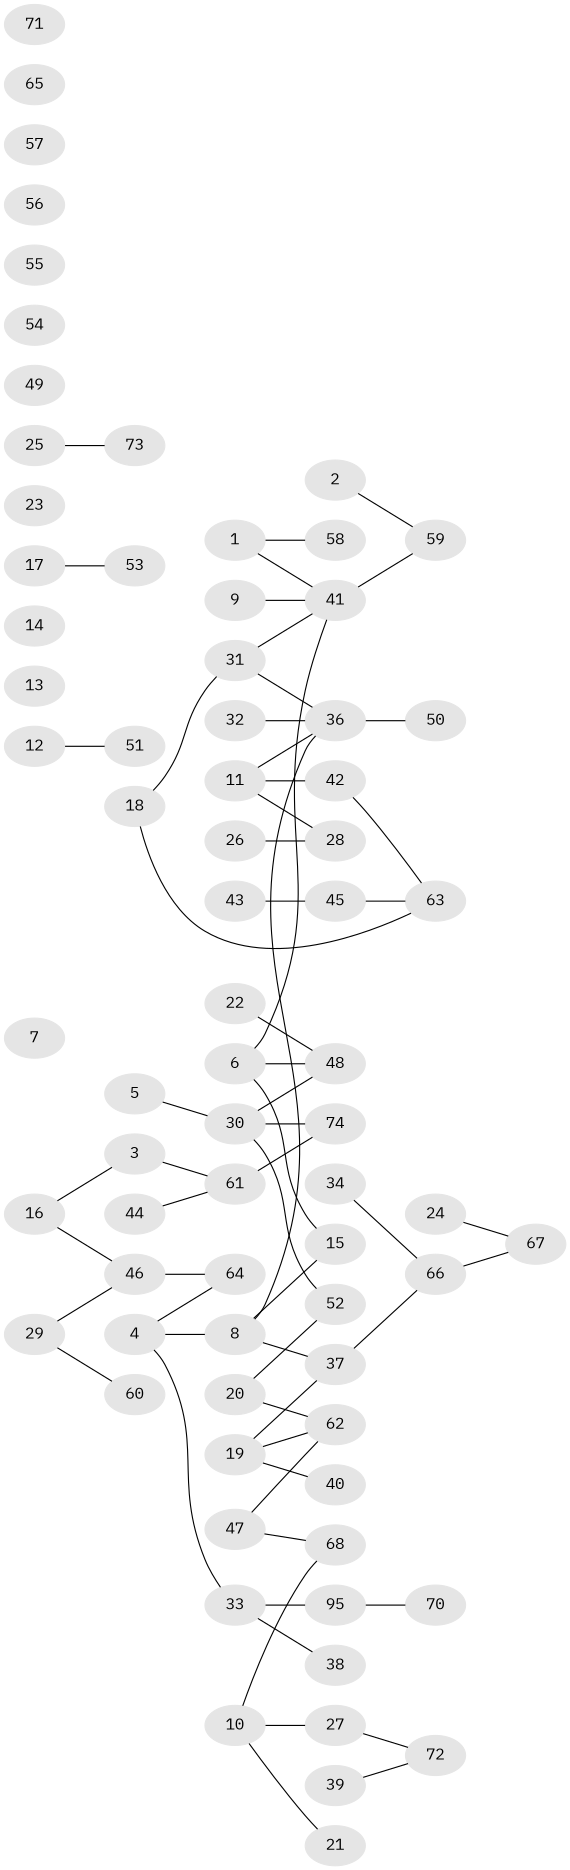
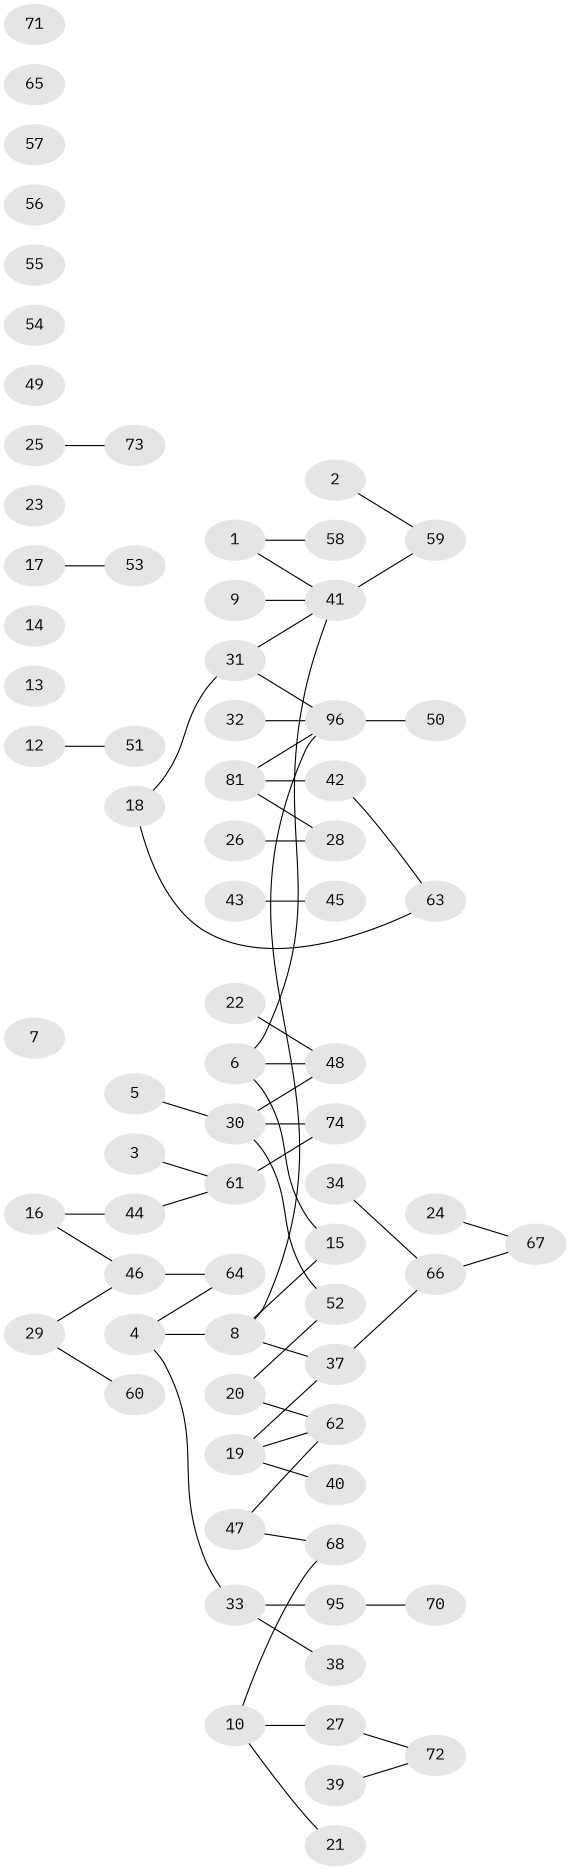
(335, 721) -> (335, 721)
(235, 781) -> (235, 781)
(386, 901) -> none
(85, 1184) -> (85, 1214)
